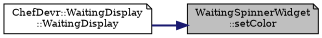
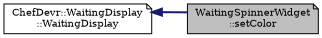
(164, 26) -> (175, 12)
